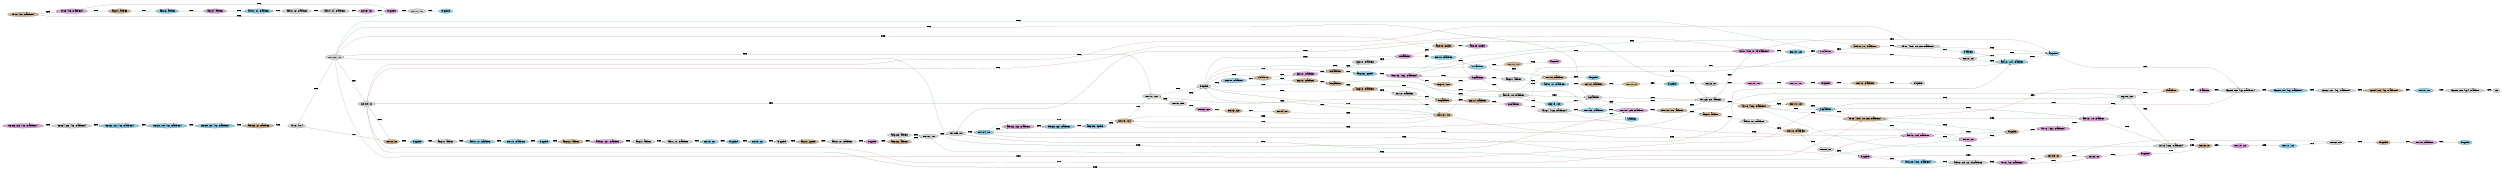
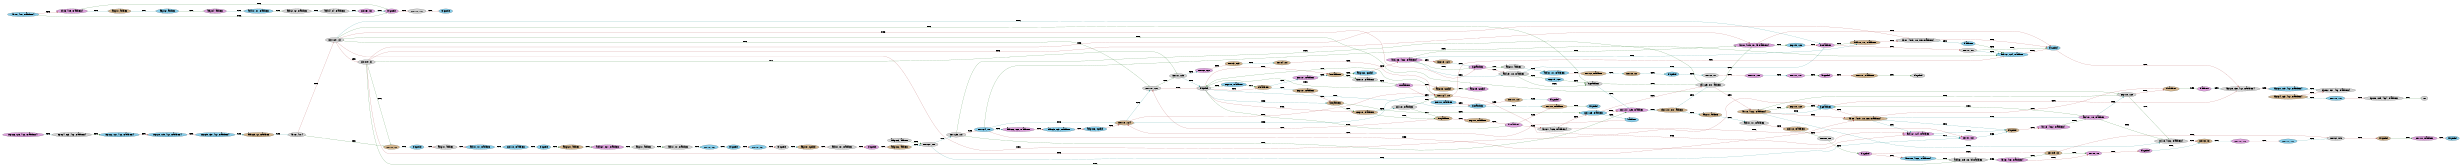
(23, 14) -> (23, 14)
(2359, 91) -> (2311, 94)
